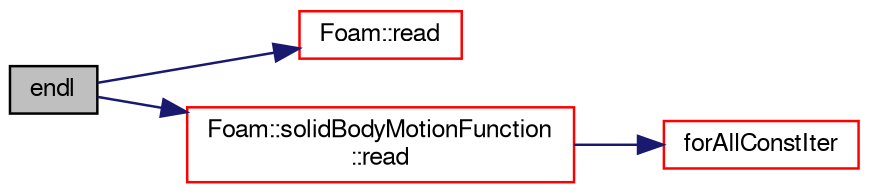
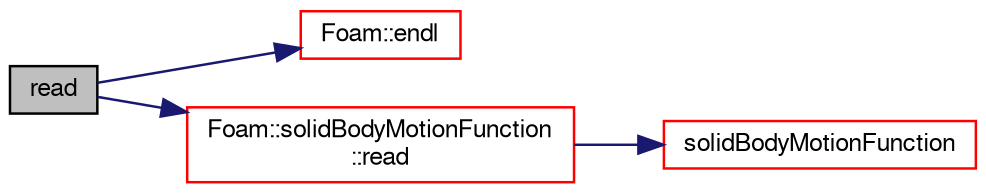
(381, 35) -> (381, 35)
(54, 90) -> (54, 90)
(761, 145) -> (820, 145)
